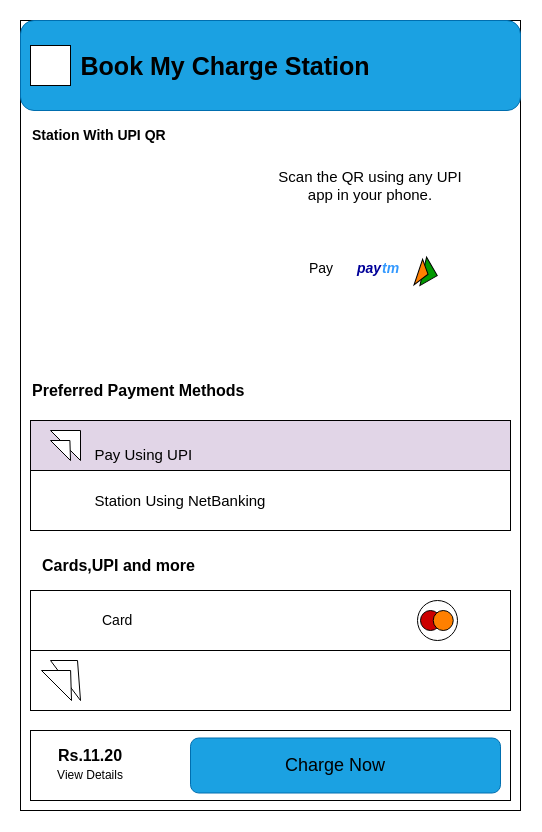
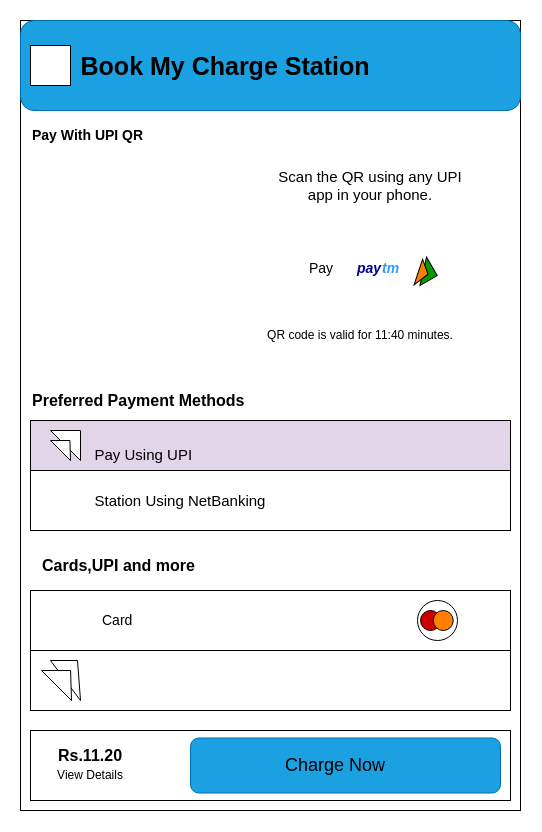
(89, 136) -> (77, 136)
none -> (361, 336)
(271, 391) -> (271, 401)
